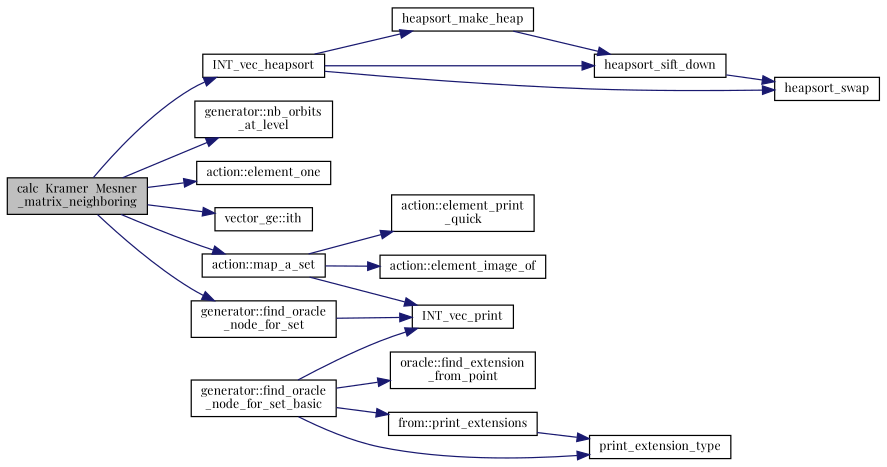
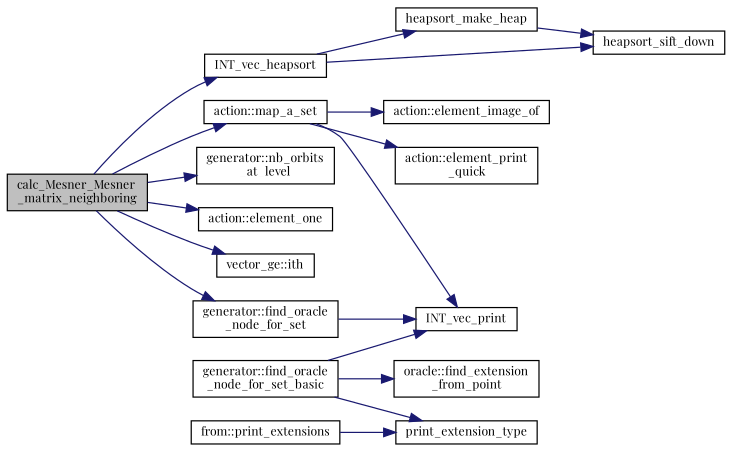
(827, 89) -> none
(77, 196) -> (77, 192)
(356, 410) -> none
